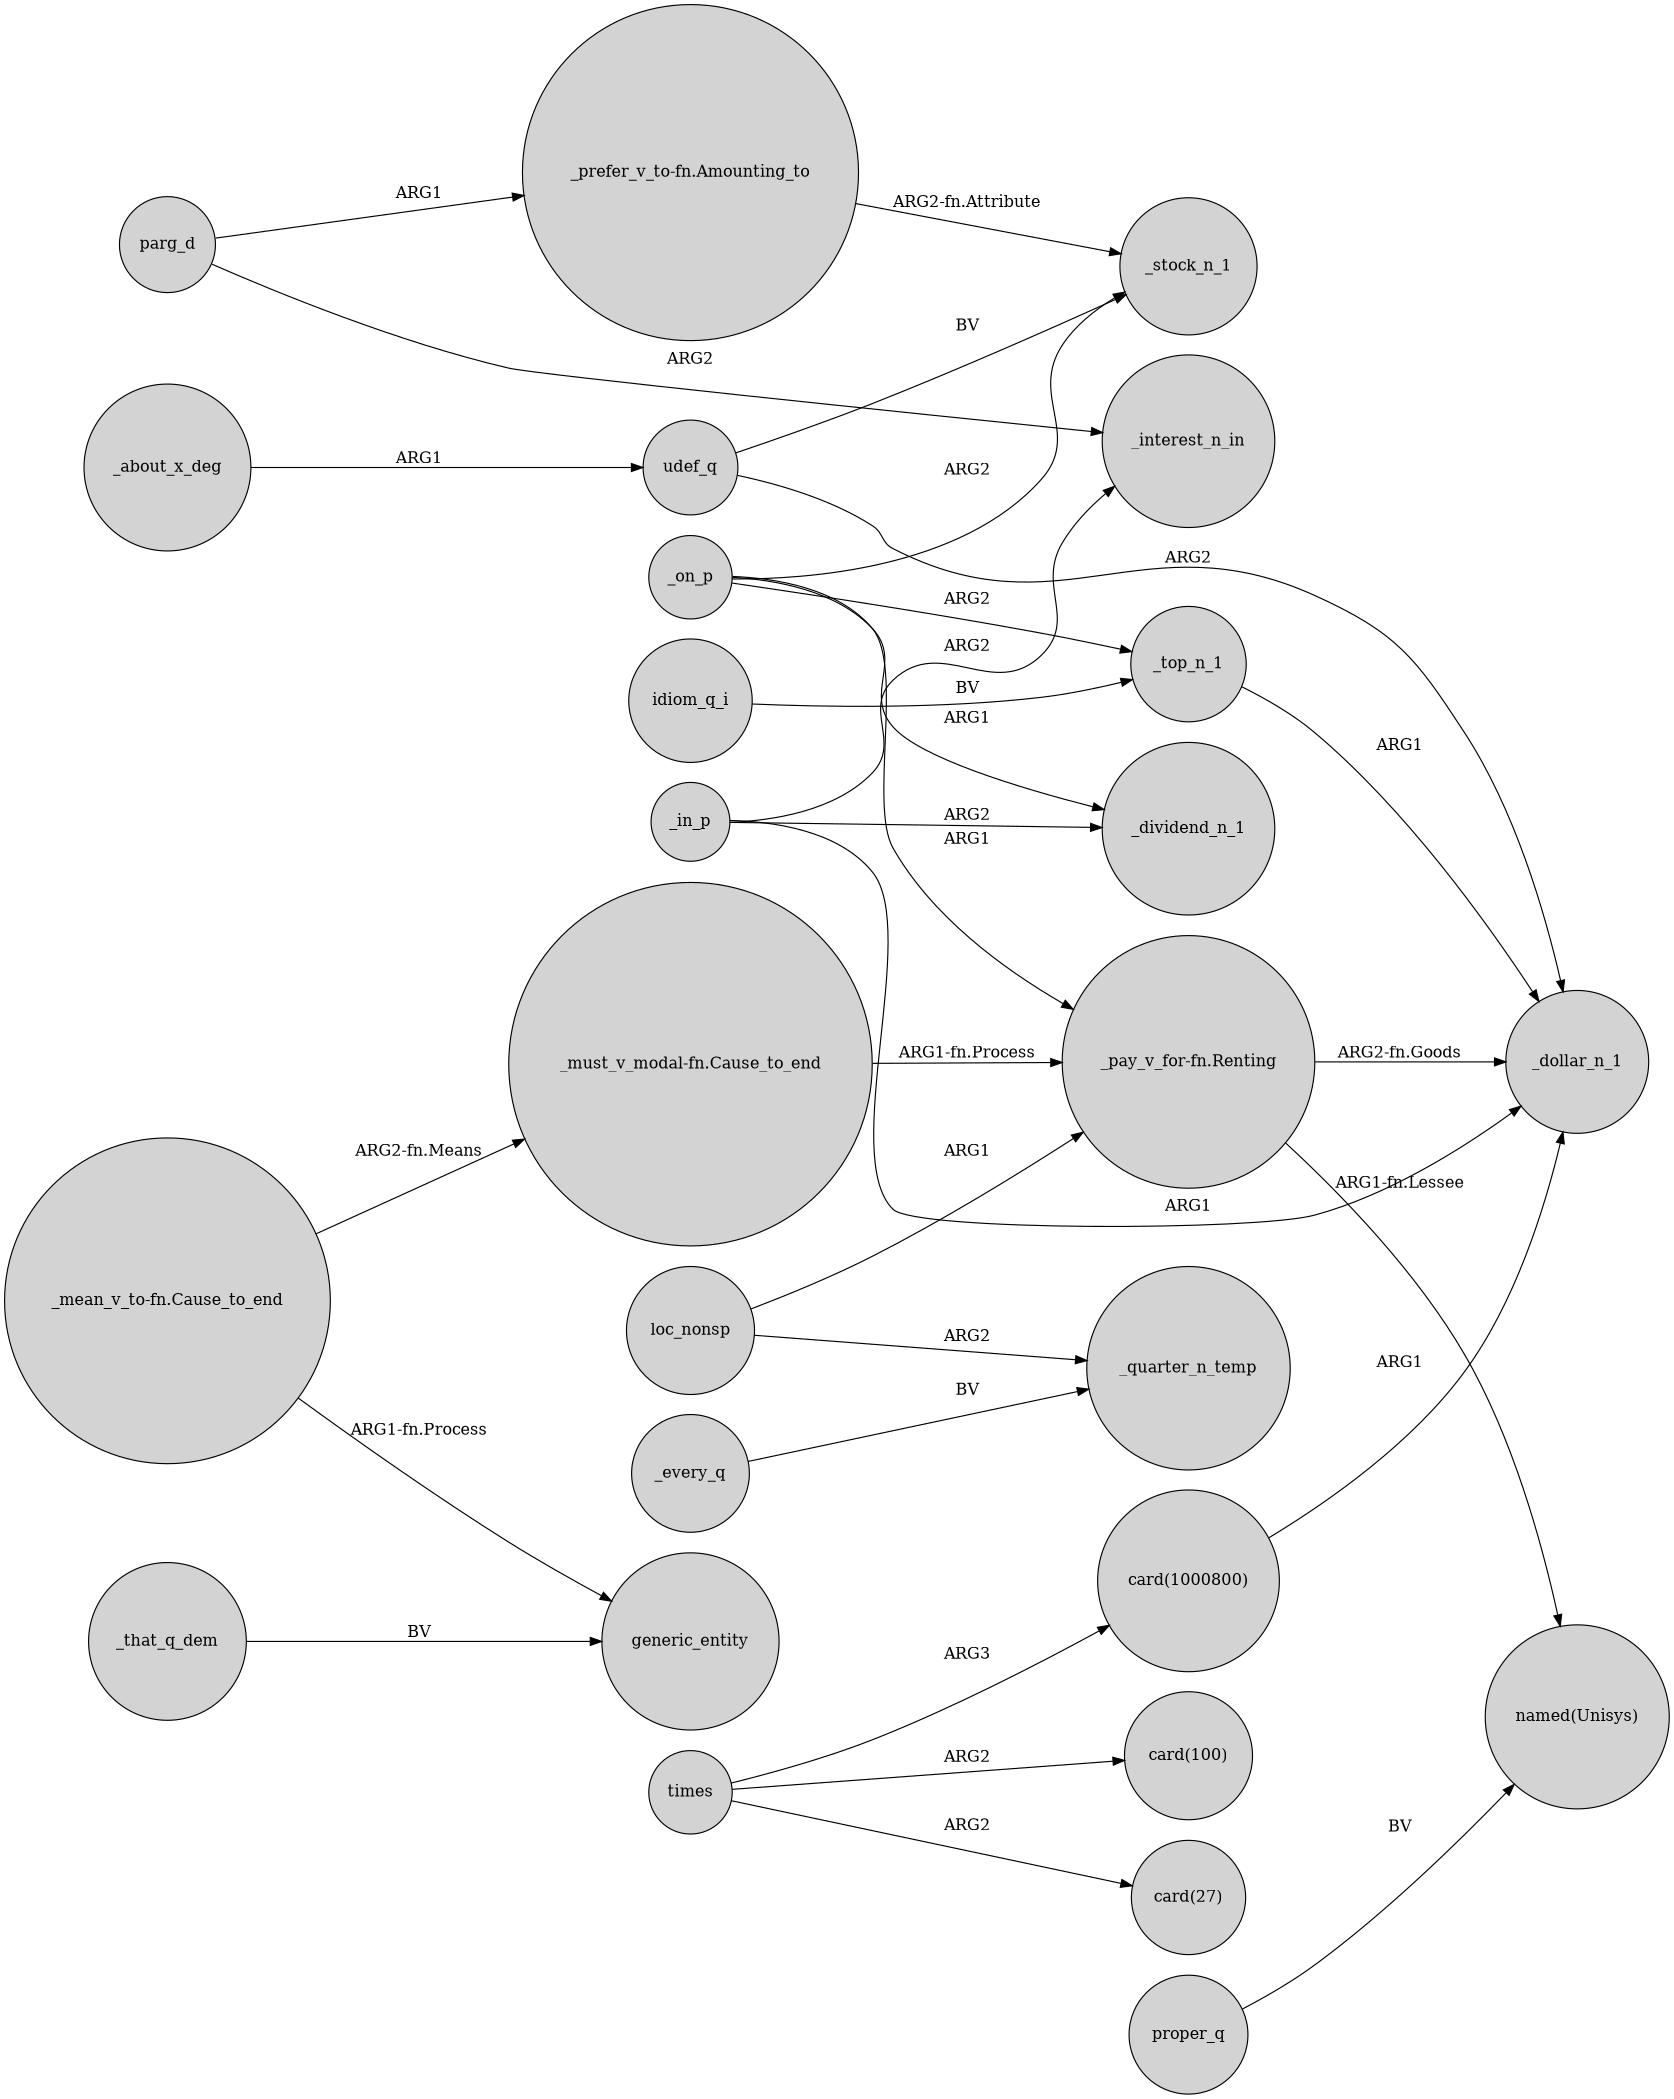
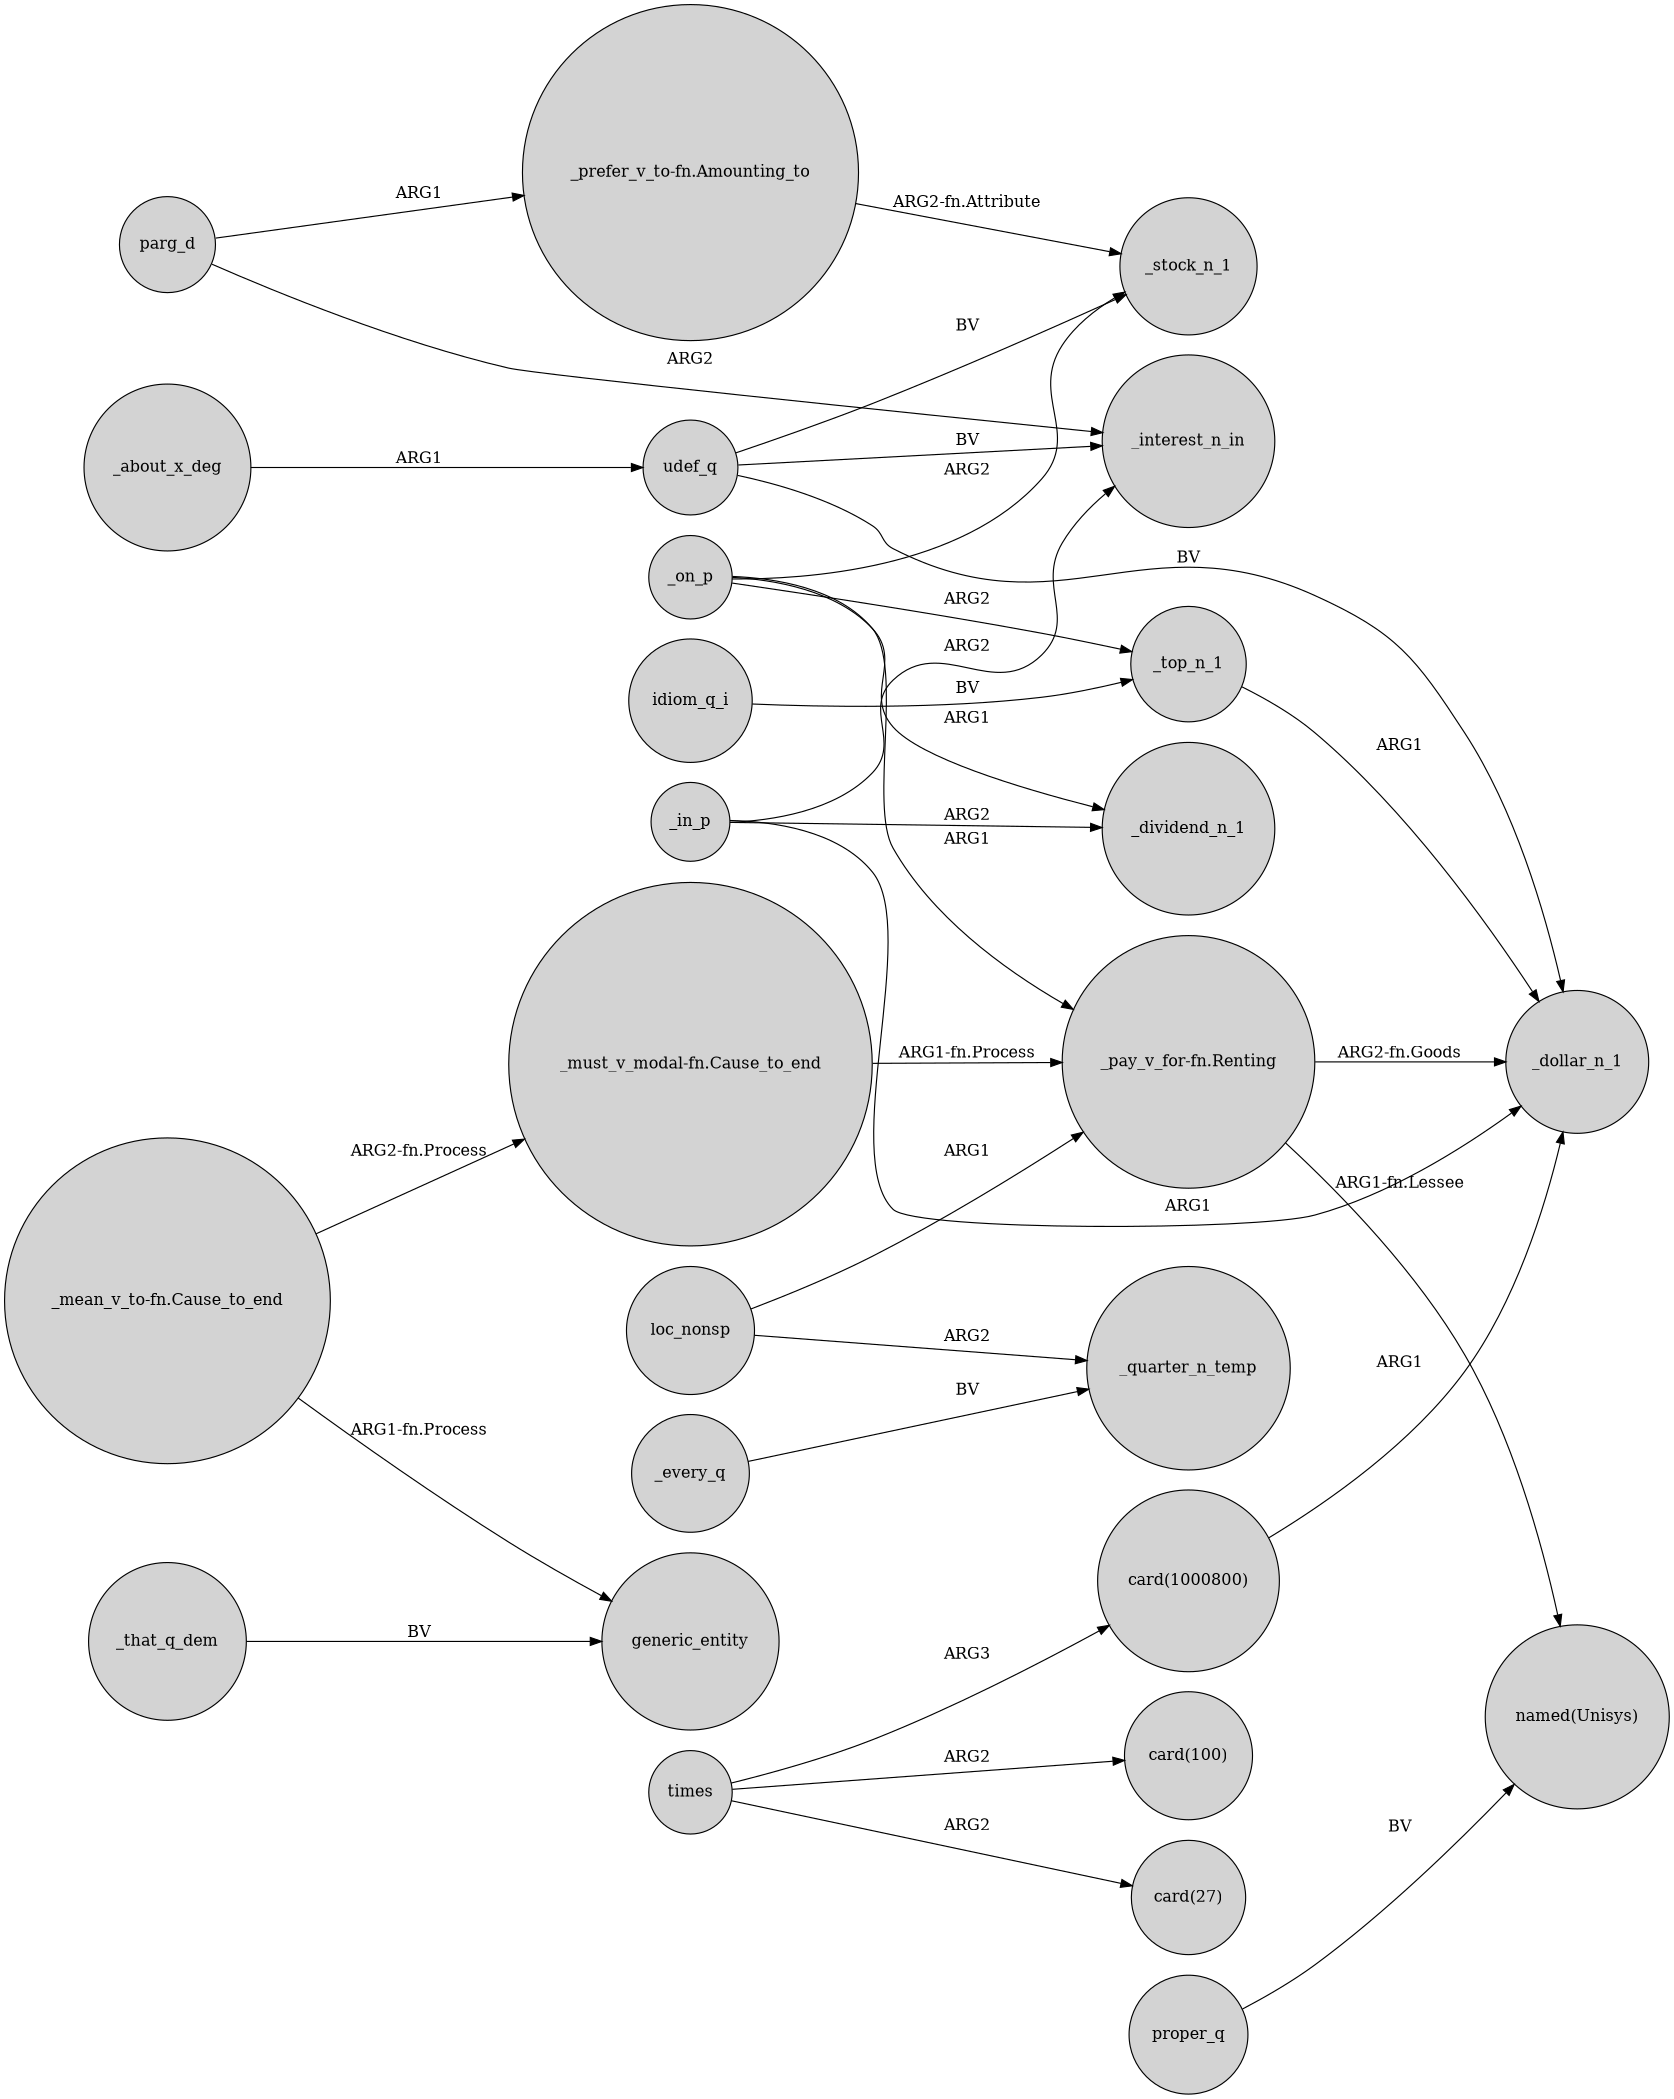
none -> (914, 456)
(1189, 558) -> (1189, 558)
(419, 1152) -> (419, 1152)
